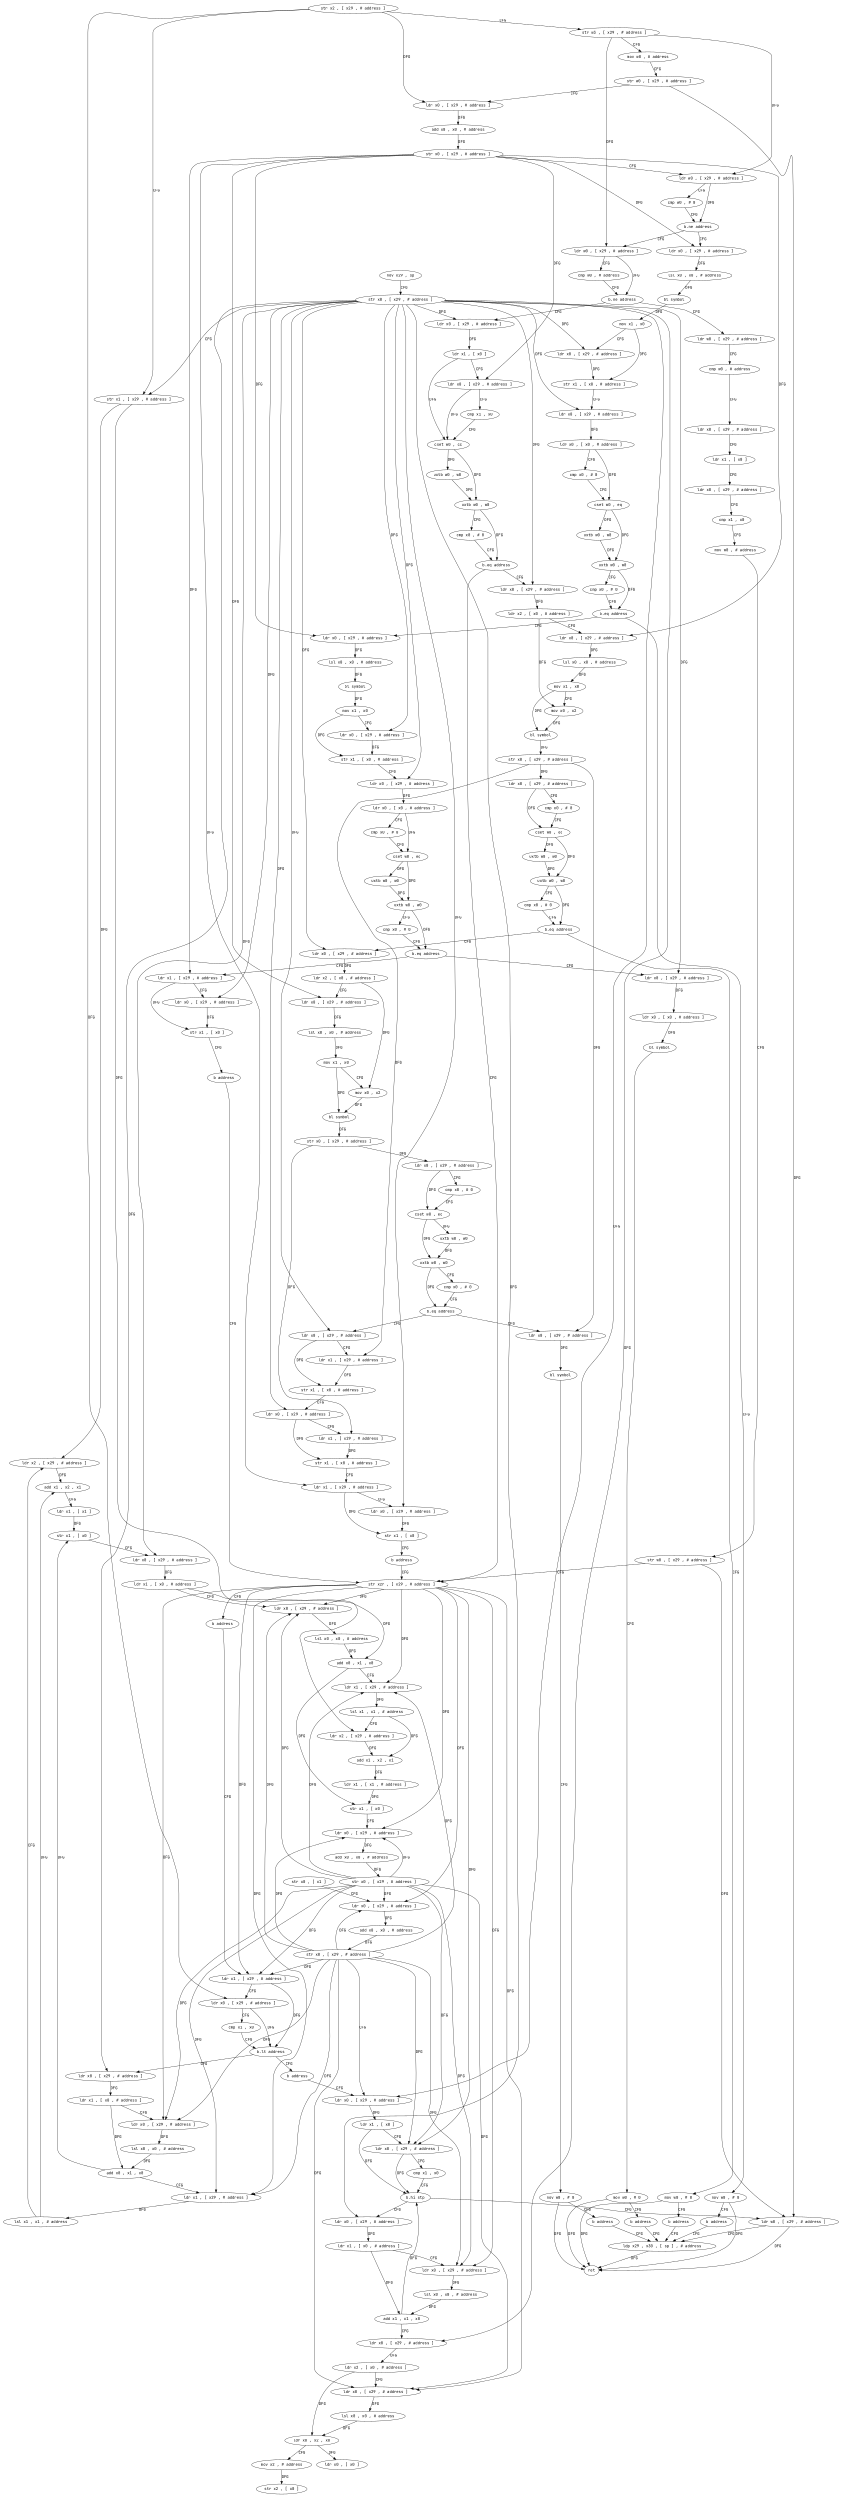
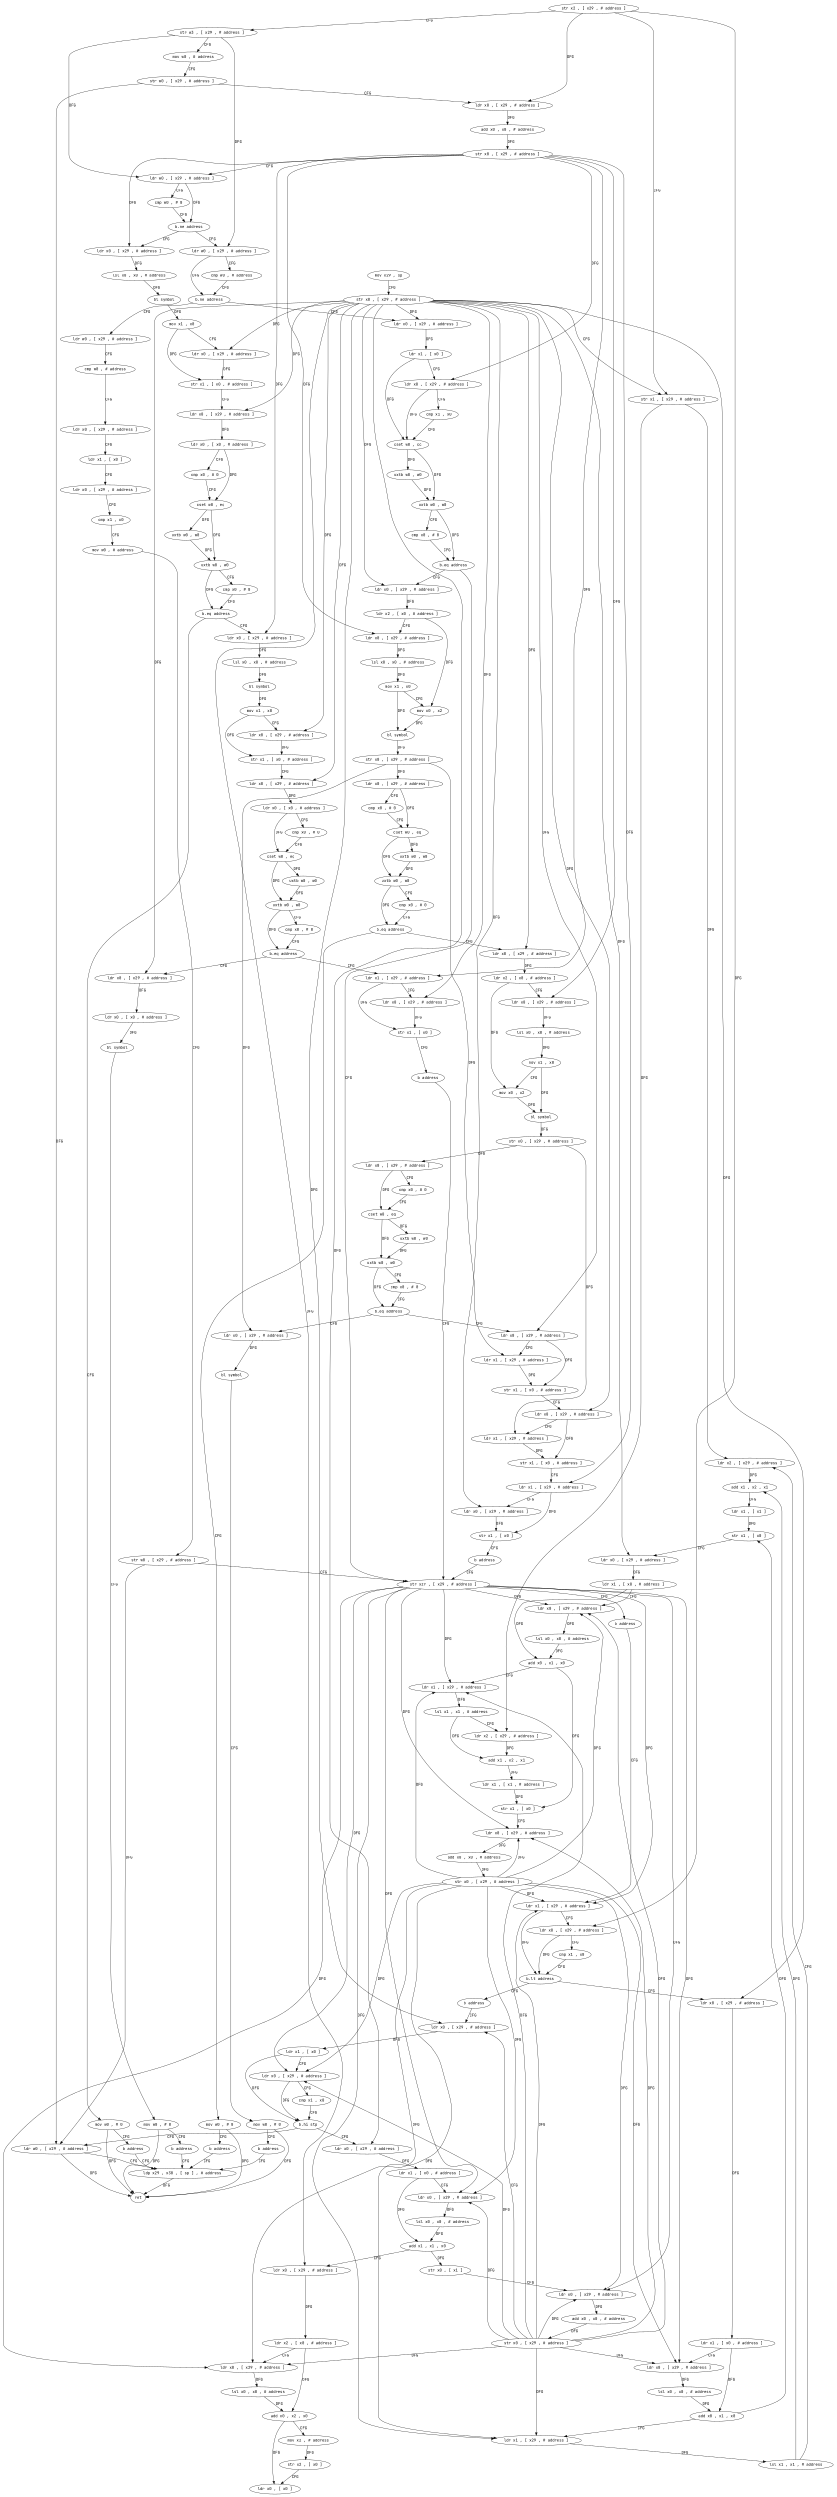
(409, 2259) -> (436, 2257)
(312, 2440) -> (289, 2416)
none -> (291, 2476)
